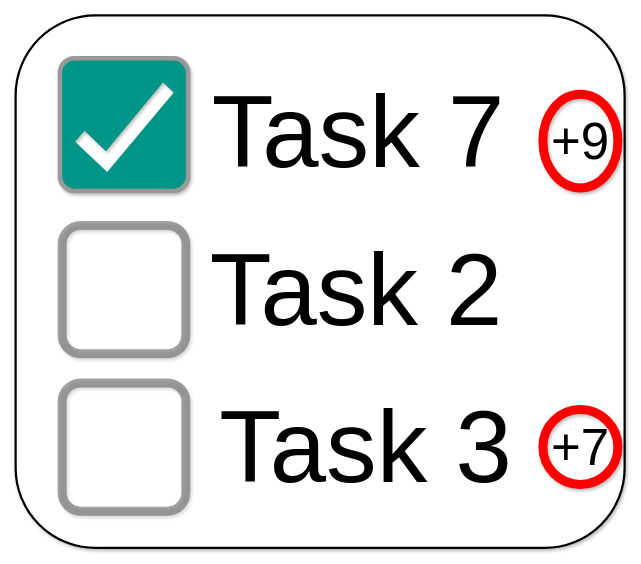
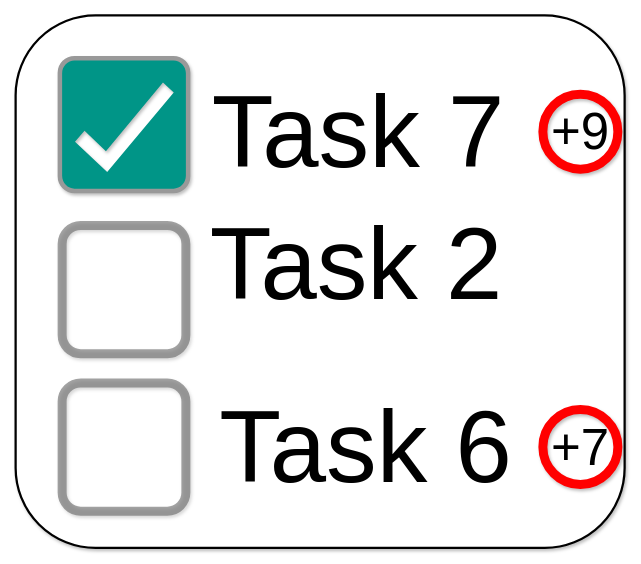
(580, 141) -> (580, 132)
(356, 290) -> (356, 264)
(366, 447) -> (366, 447)
